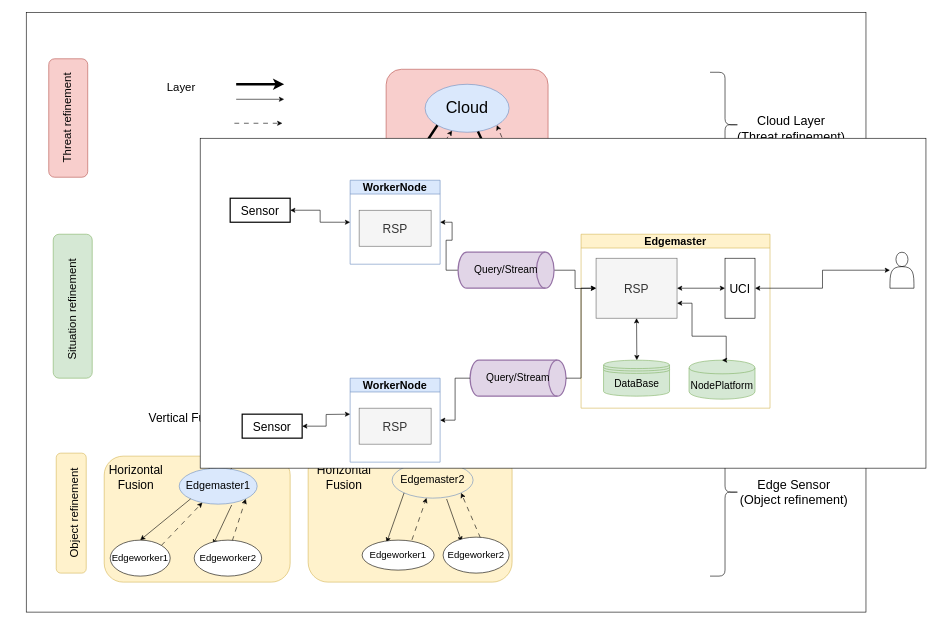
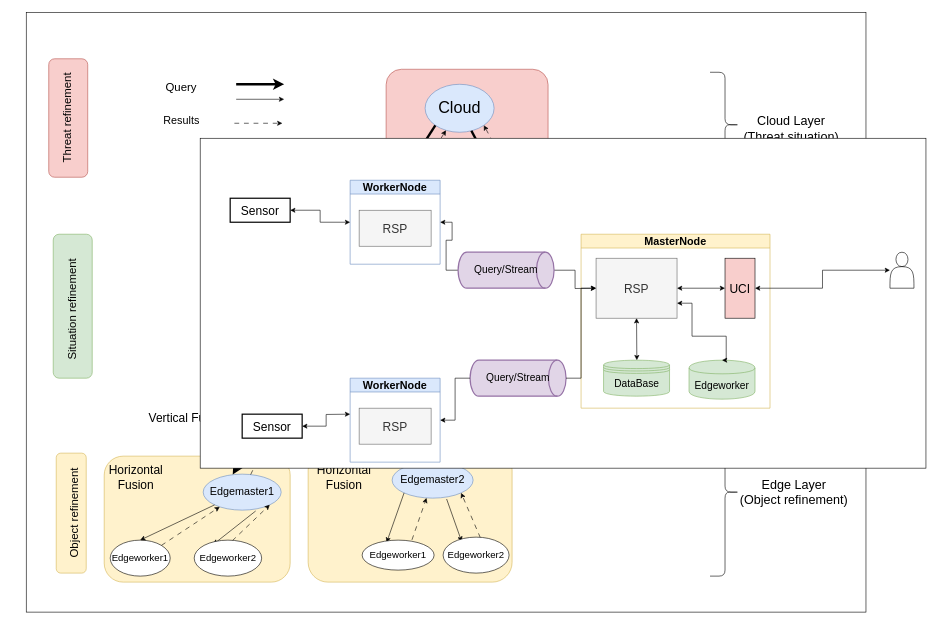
(181, 87) -> (181, 87)
(467, 108) -> (460, 108)
none -> (181, 120)
(791, 129) -> (791, 129)
(676, 242) -> (676, 242)
(740, 288) -> (740, 288)
(722, 386) -> (722, 386)
(433, 480) -> (433, 480)
(218, 486) -> (242, 492)
(794, 492) -> (794, 492)
